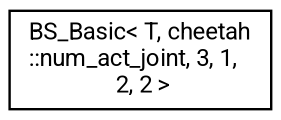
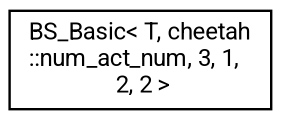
(140, 60) -> (140, 60)
